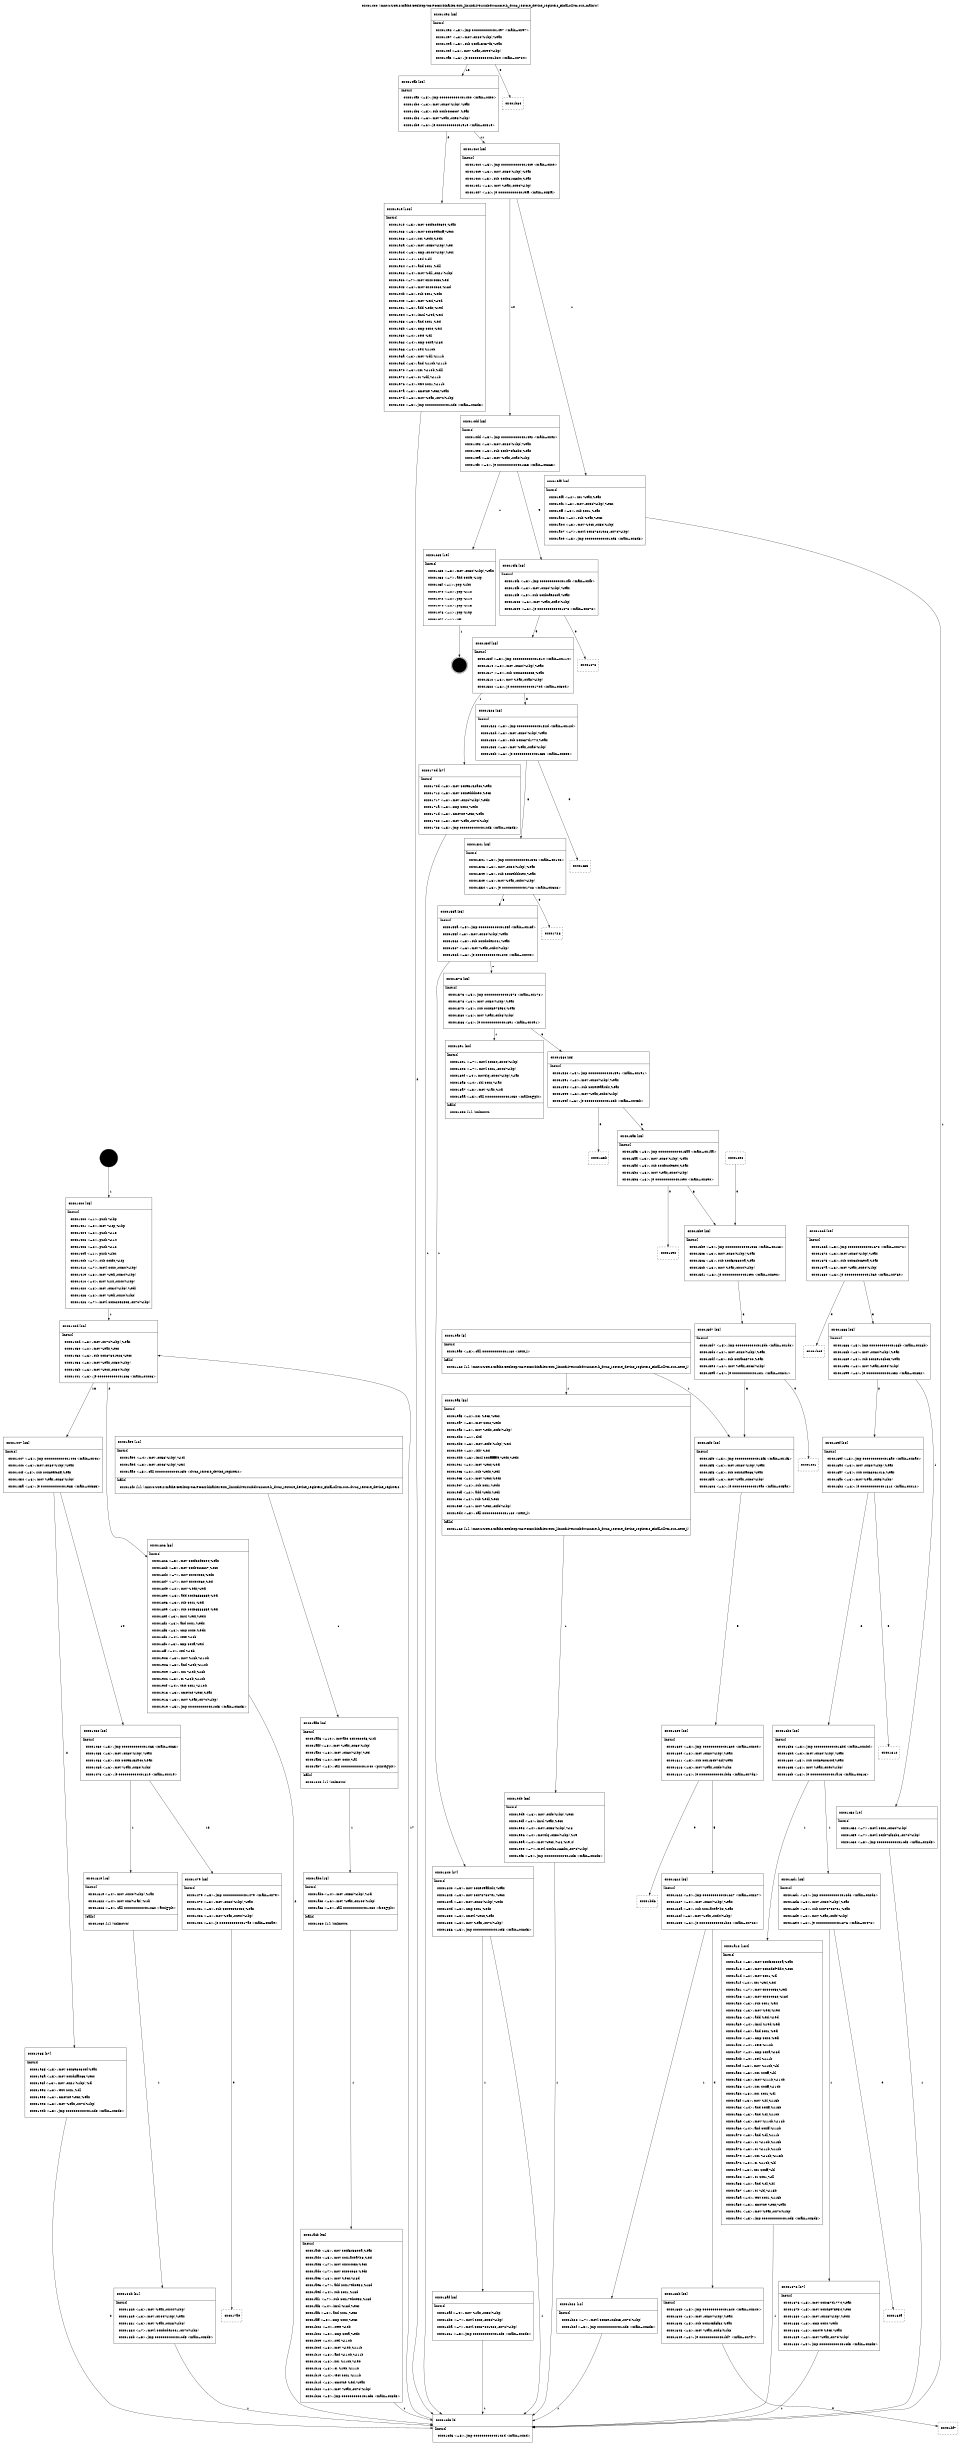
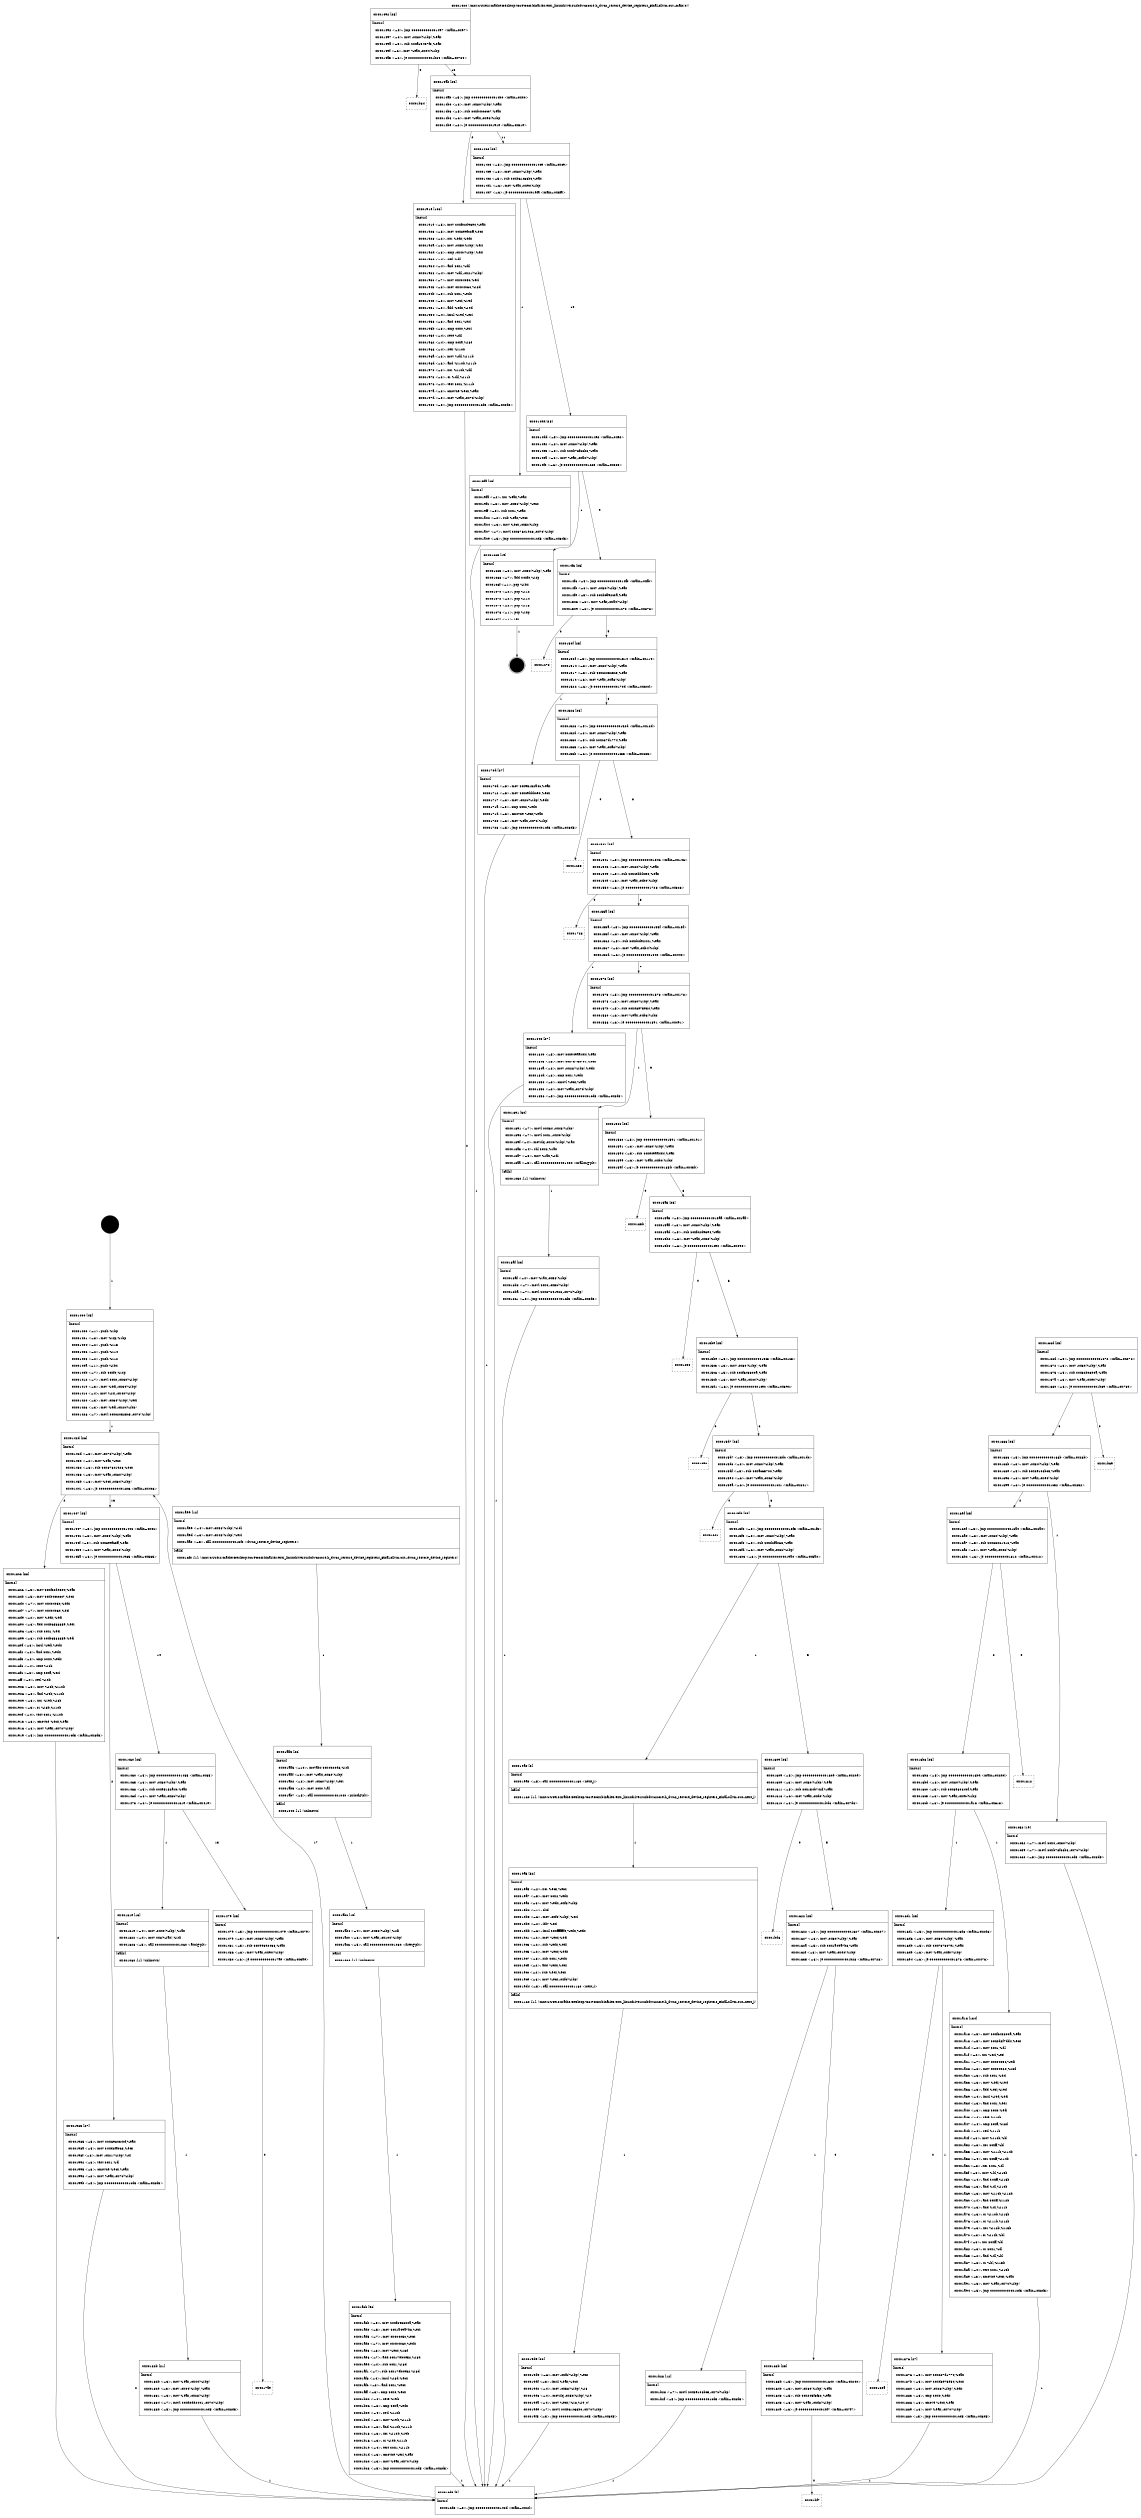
(735, 1194) -> (715, 1424)
(697, 1398) -> (703, 1660)
(483, 2113) -> (549, 1220)
